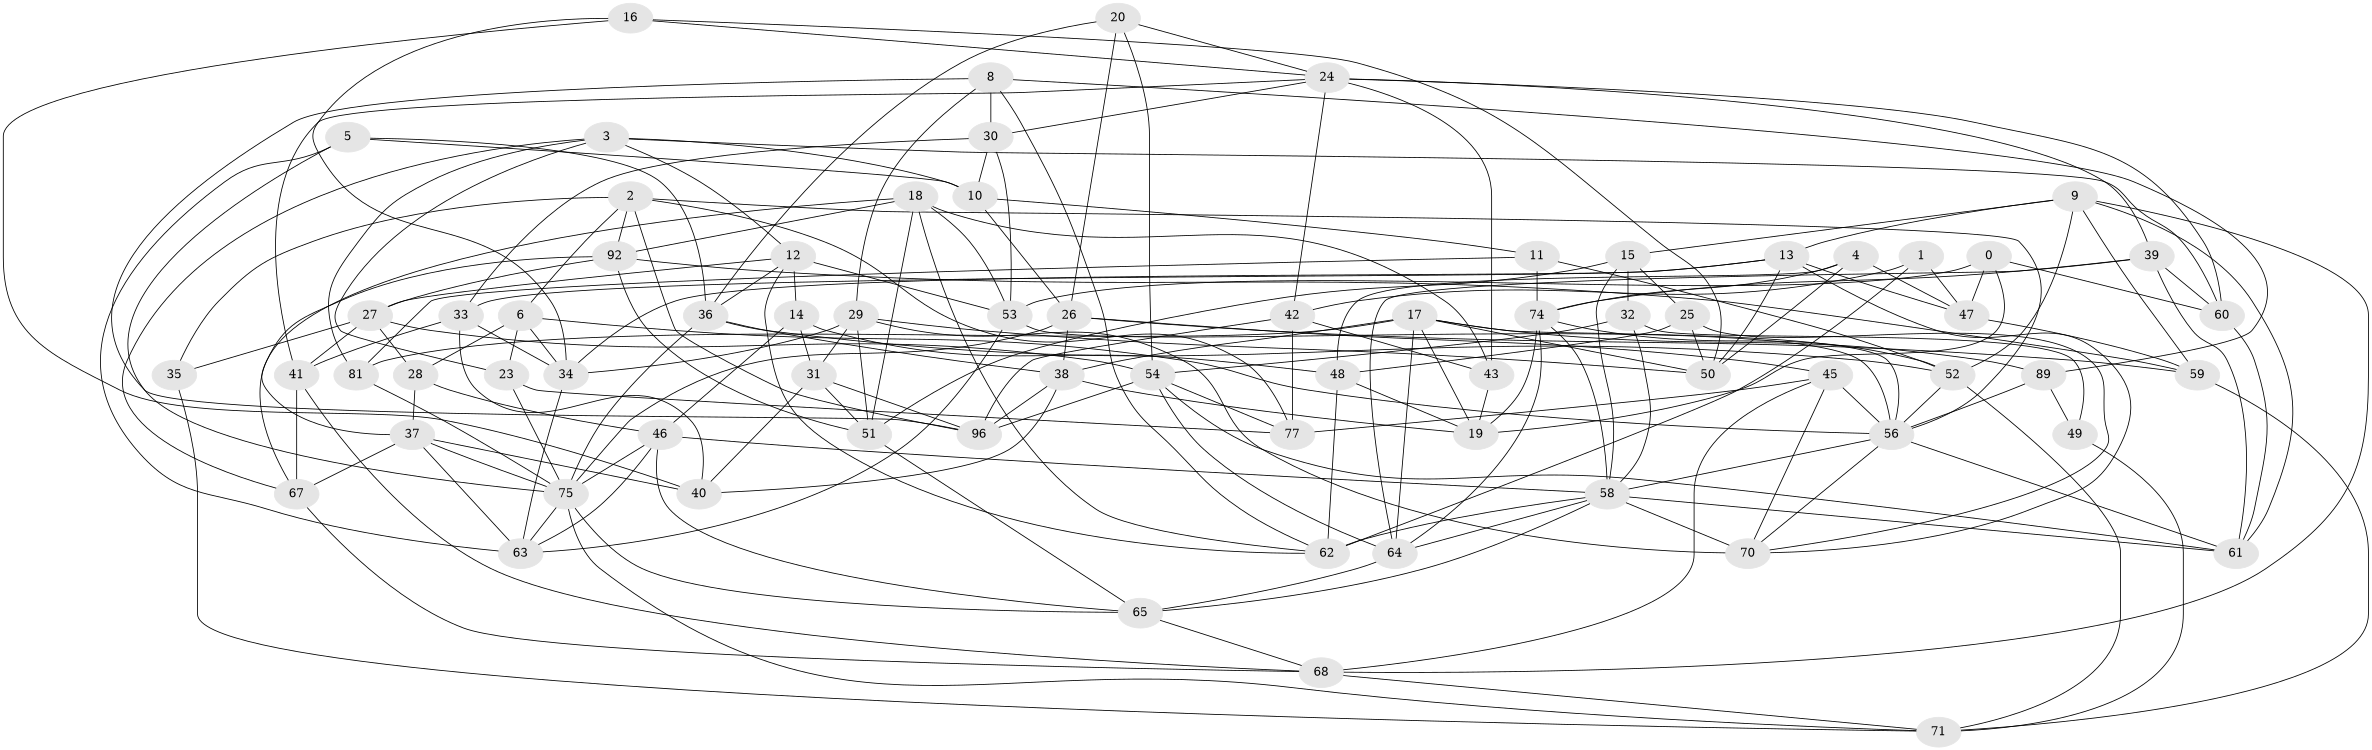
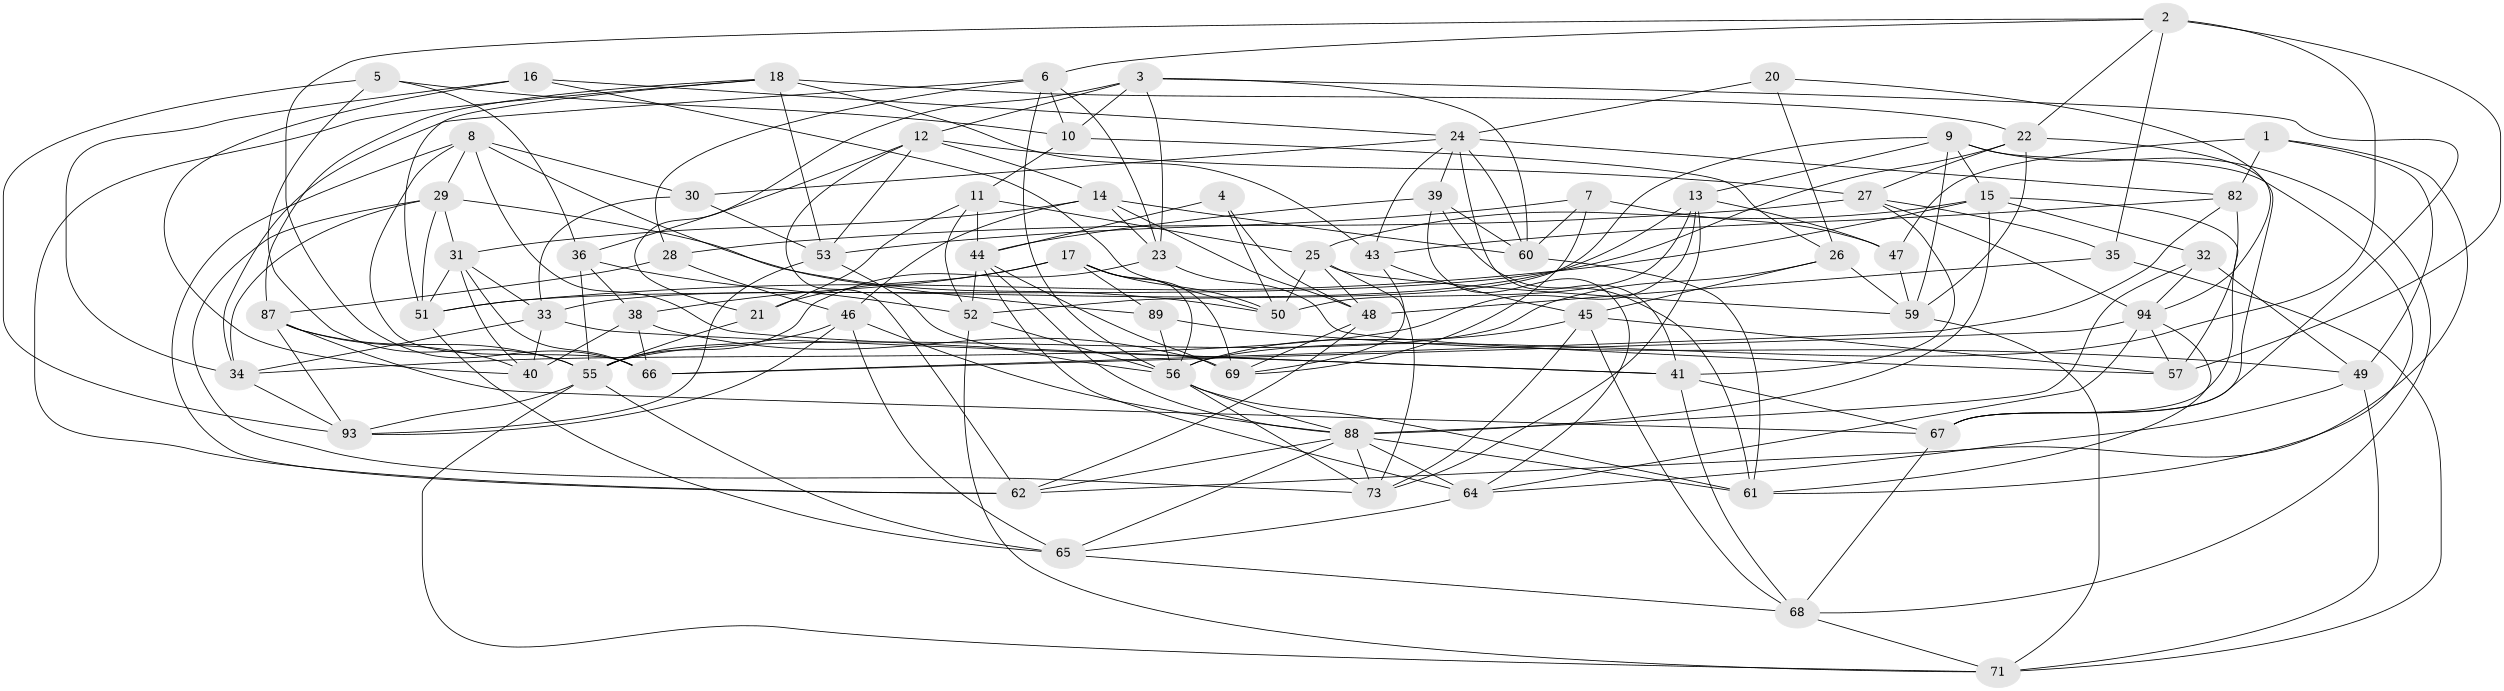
(878, 121) -> none
(983, 167) -> (1057, 107)
none -> (2431, 218)
none -> (1102, 219)
none -> (1246, 219)
none -> (1138, 235)
(615, 256) -> (2025, 137)
(1989, 256) -> (1589, 197)
none -> (495, 282)
none -> (1741, 286)
(1911, 286) -> none
none -> (1477, 291)
none -> (1693, 302)
(1292, 316) -> (2235, 197)
(1537, 316) -> (978, 256)
none -> (742, 332)
none -> (2233, 332)
(1066, 345) -> none
(356, 375) -> (758, 316)
(1153, 375) -> (2144, 316)
(412, 435) -> (269, 316)
(979, 435) -> (650, 375)
(1292, 435) -> (2176, 375)
(1405, 435) -> (1878, 460)
(1476, 435) -> (1233, 375)
(566, 494) -> (590, 375)
(1607, 494) -> (1352, 435)
(521, 554) -> (350, 435)
(1748, 554) -> (1374, 494)
